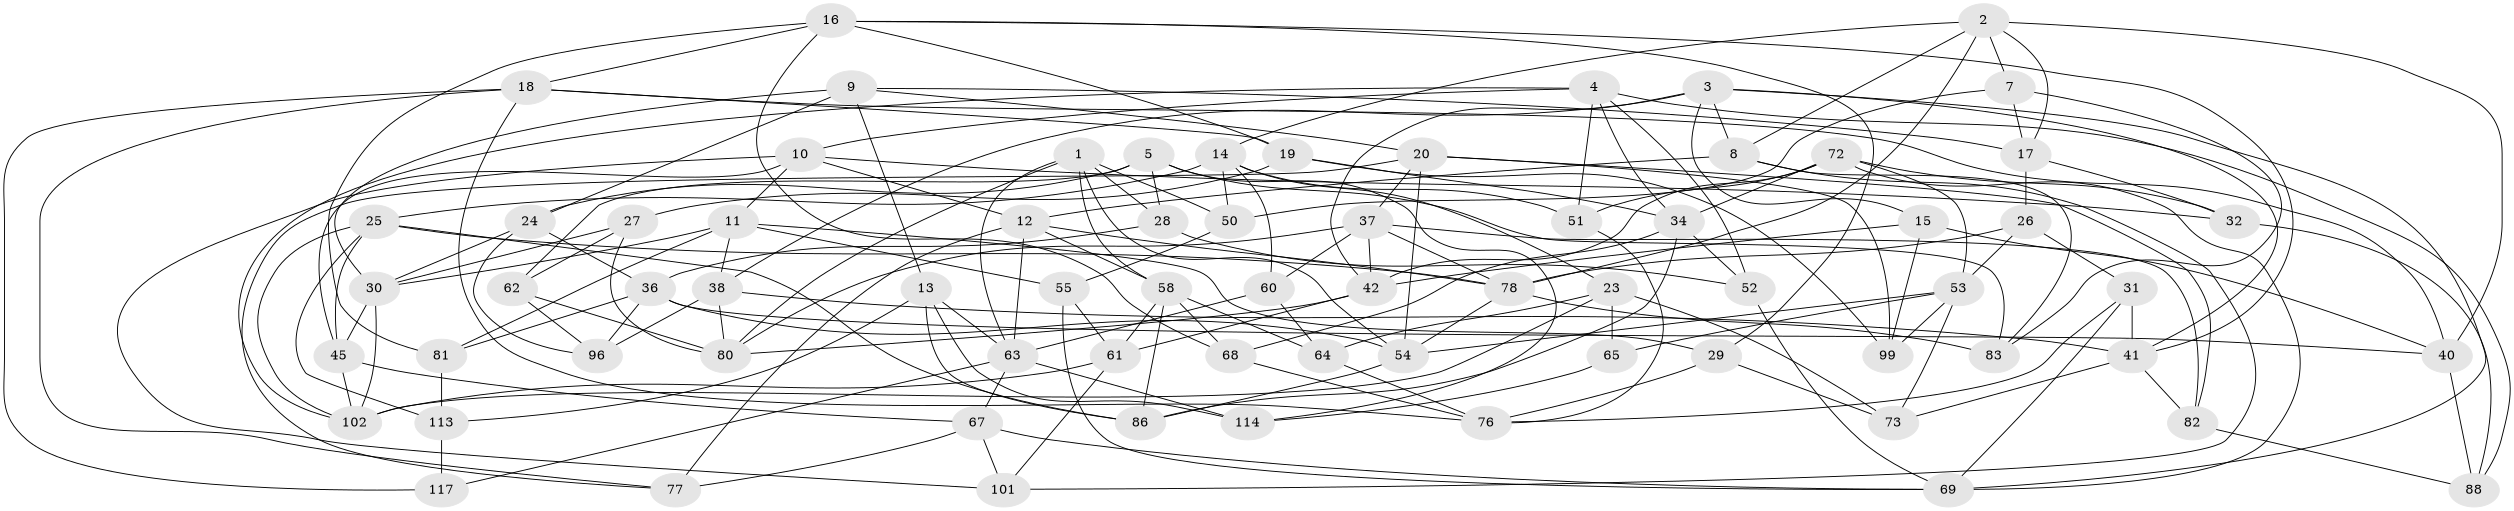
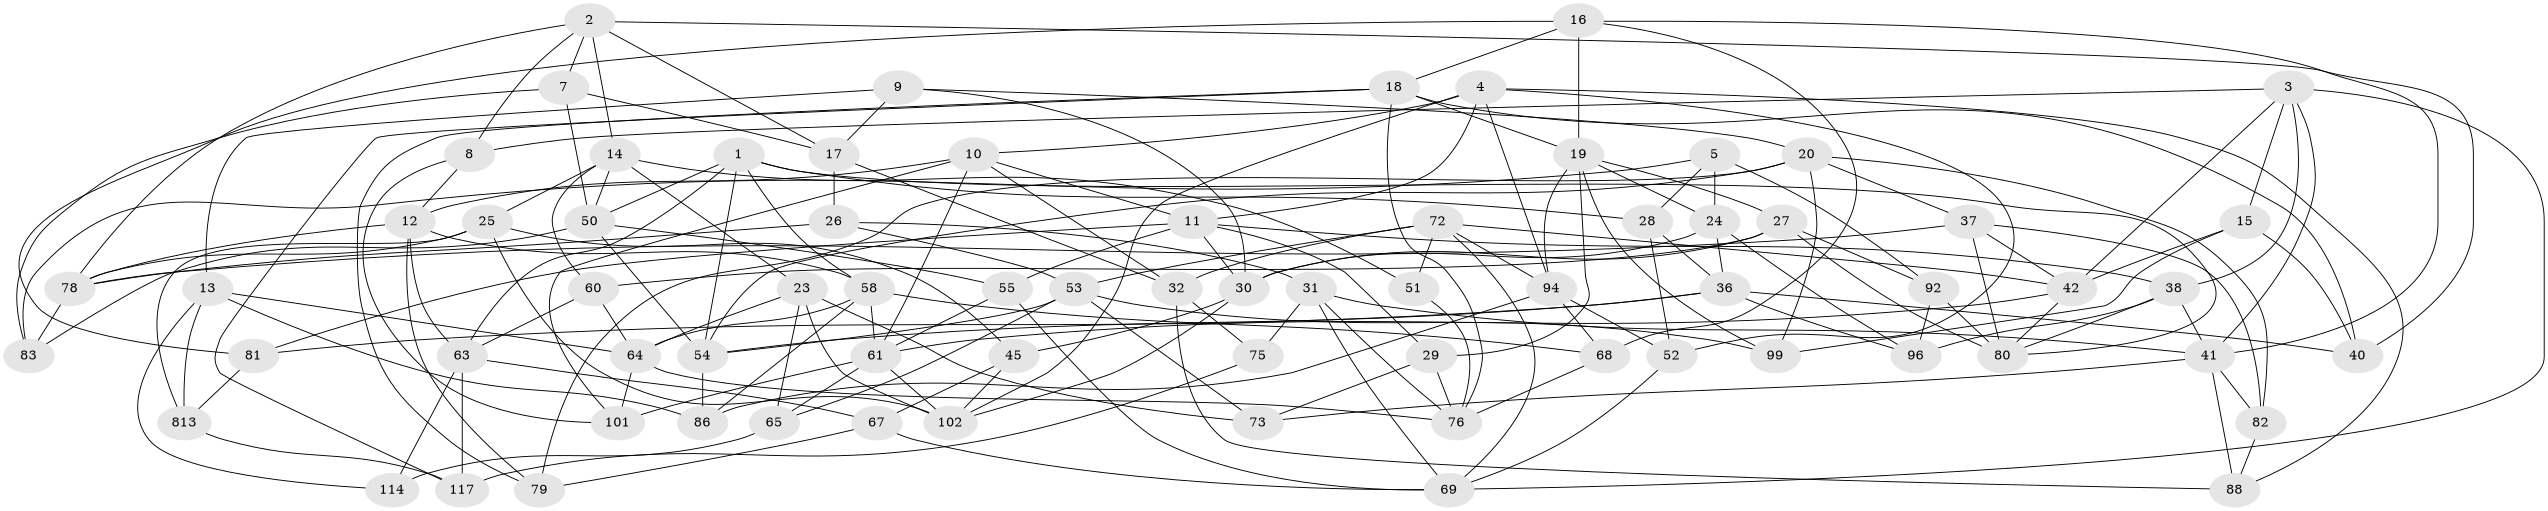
(1505, 40) -> (1578, 313)
(691, 155) -> (1652, 191)
(1586, 155) -> (1315, 205)
(443, 174) -> (927, 256)
(1679, 222) -> (1552, 289)
(2069, 222) -> (297, 248)
(1507, 251) -> none
(1319, 255) -> (1192, 269)
(771, 280) -> none
(512, 289) -> (1934, 289)
(967, 320) -> (422, 322)
(1457, 322) -> (646, 289)
none -> (1258, 356)
none -> (833, 384)
(442, 423) -> (185, 423)
(2461, 423) -> (2222, 423)
(990, 456) -> (626, 390)
(676, 490) -> (540, 490)
